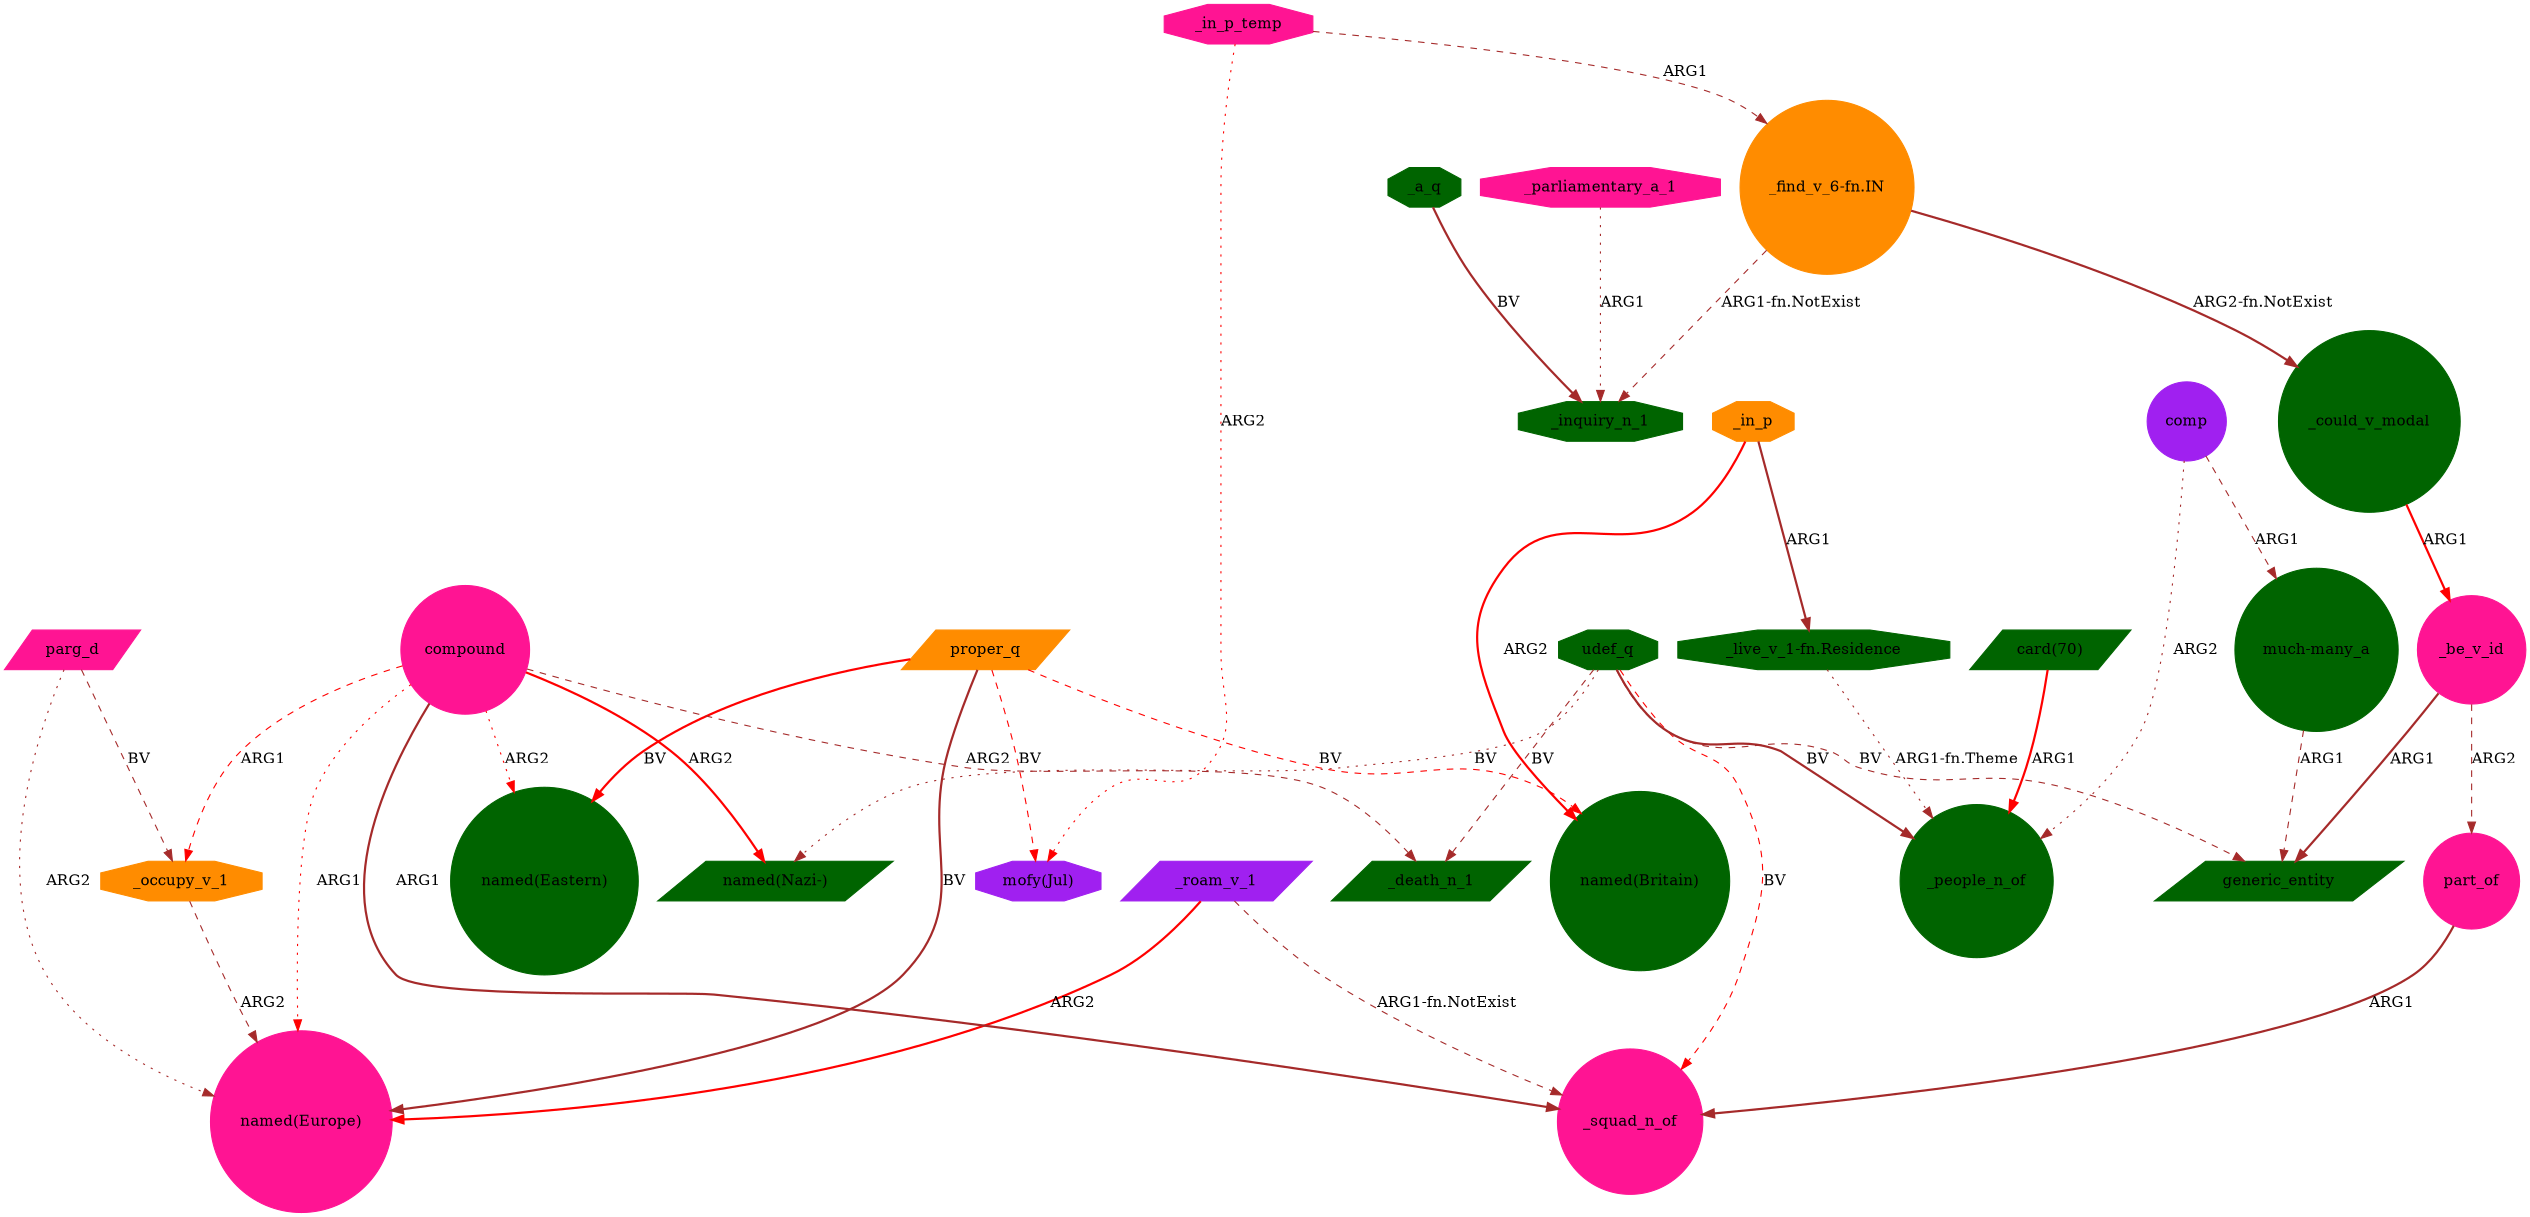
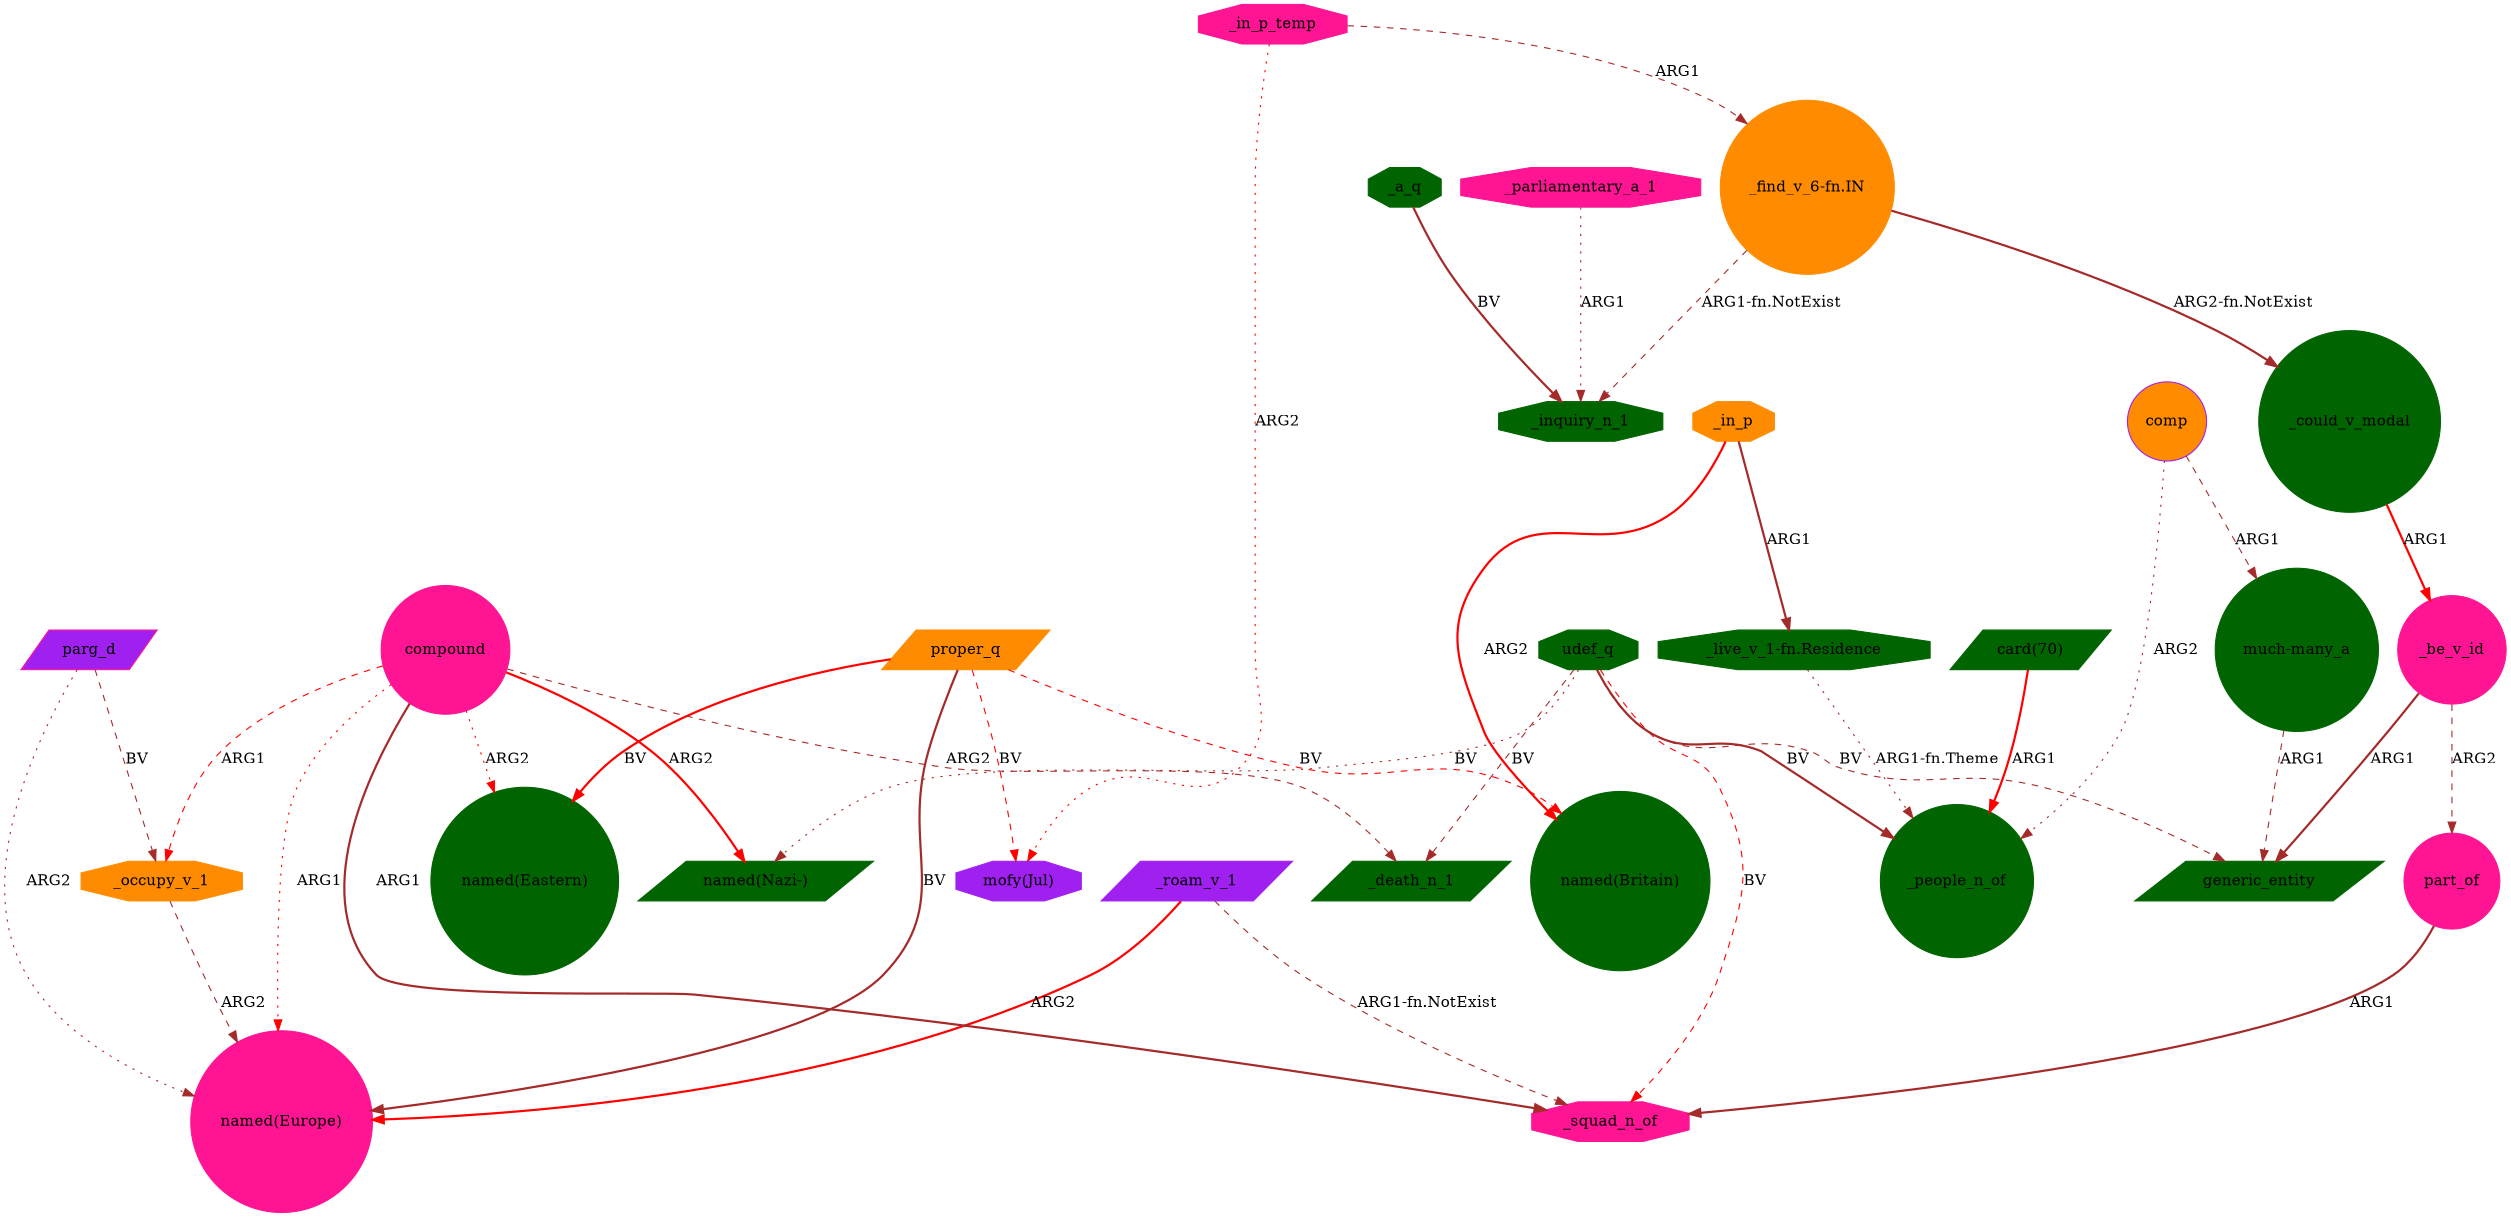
(2187, 421) -> (2167, 421)
(73, 650) -> (89, 650)
(1630, 1122) -> (1610, 1122)
